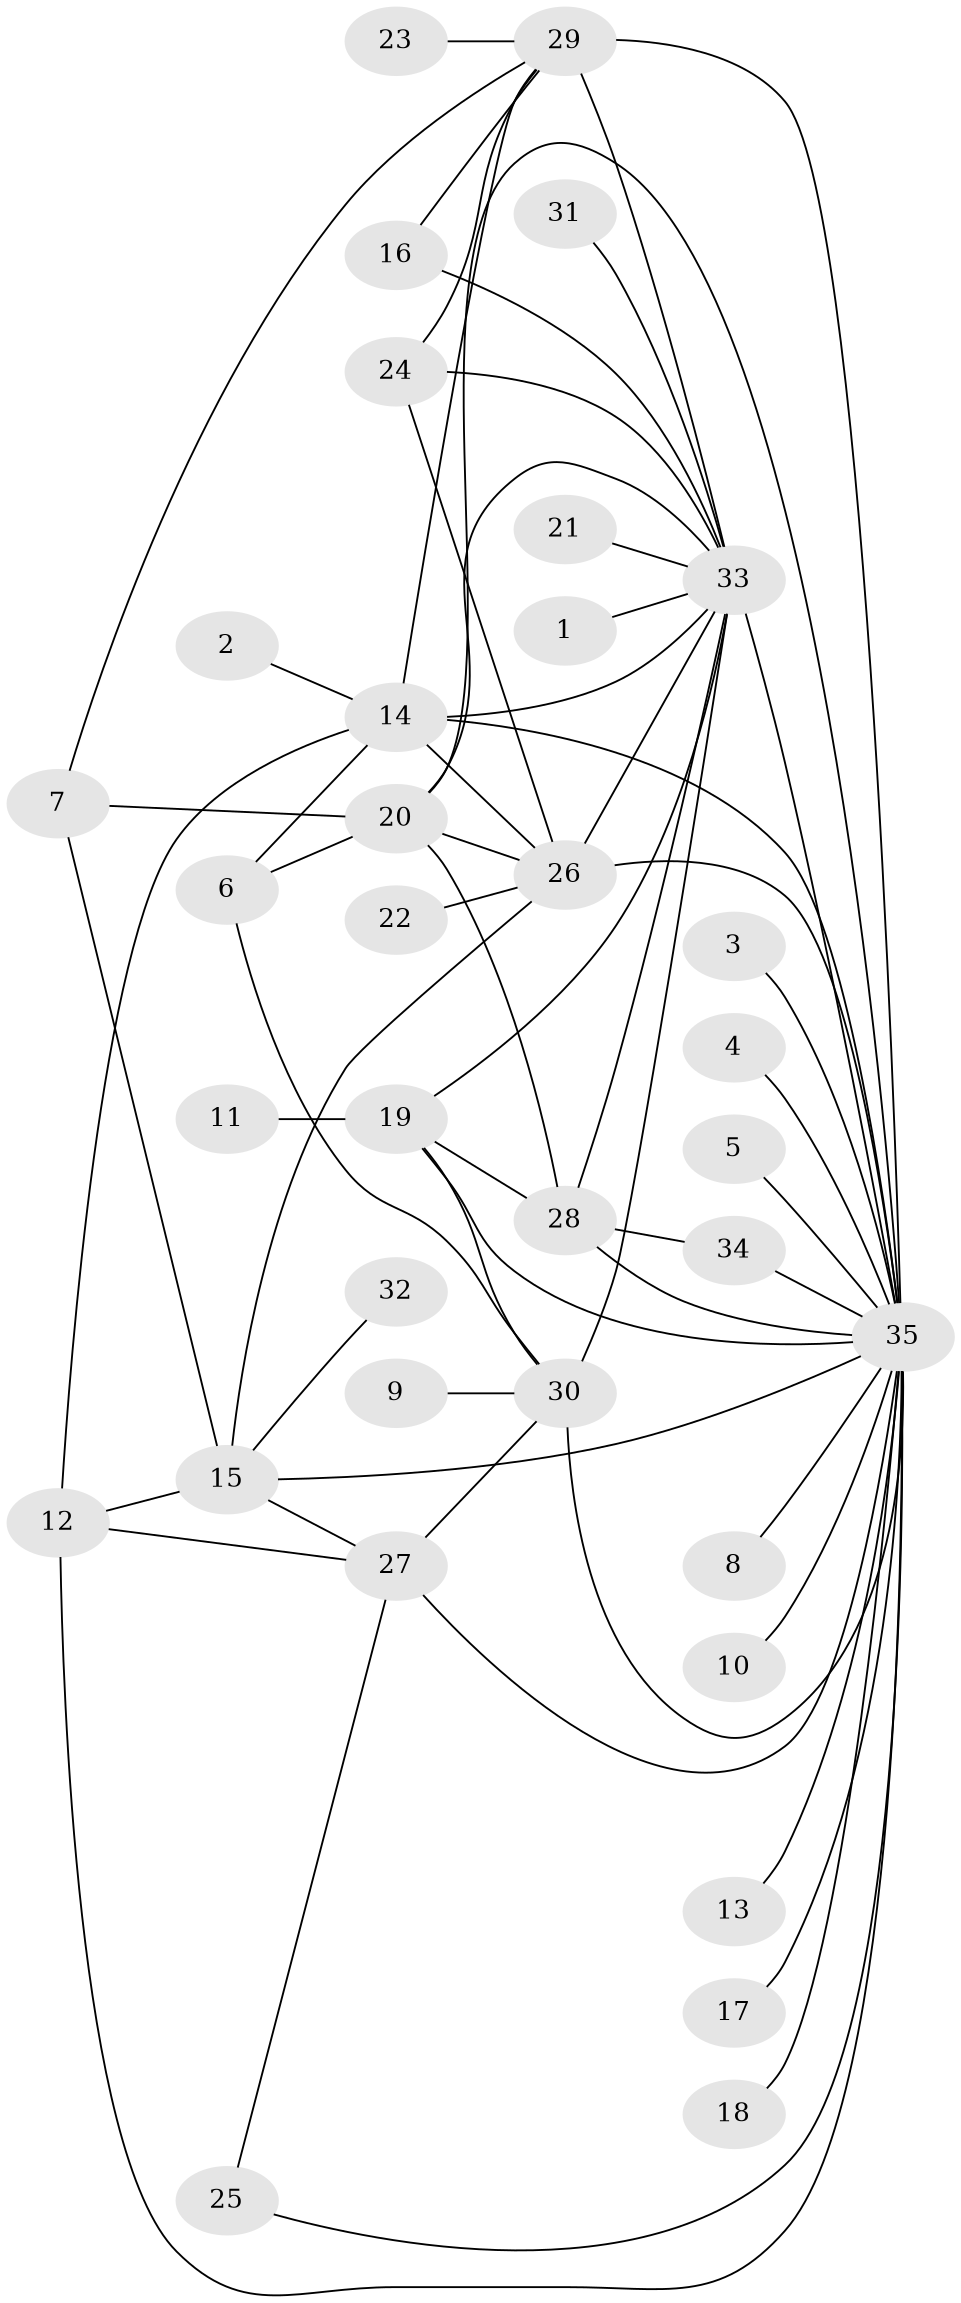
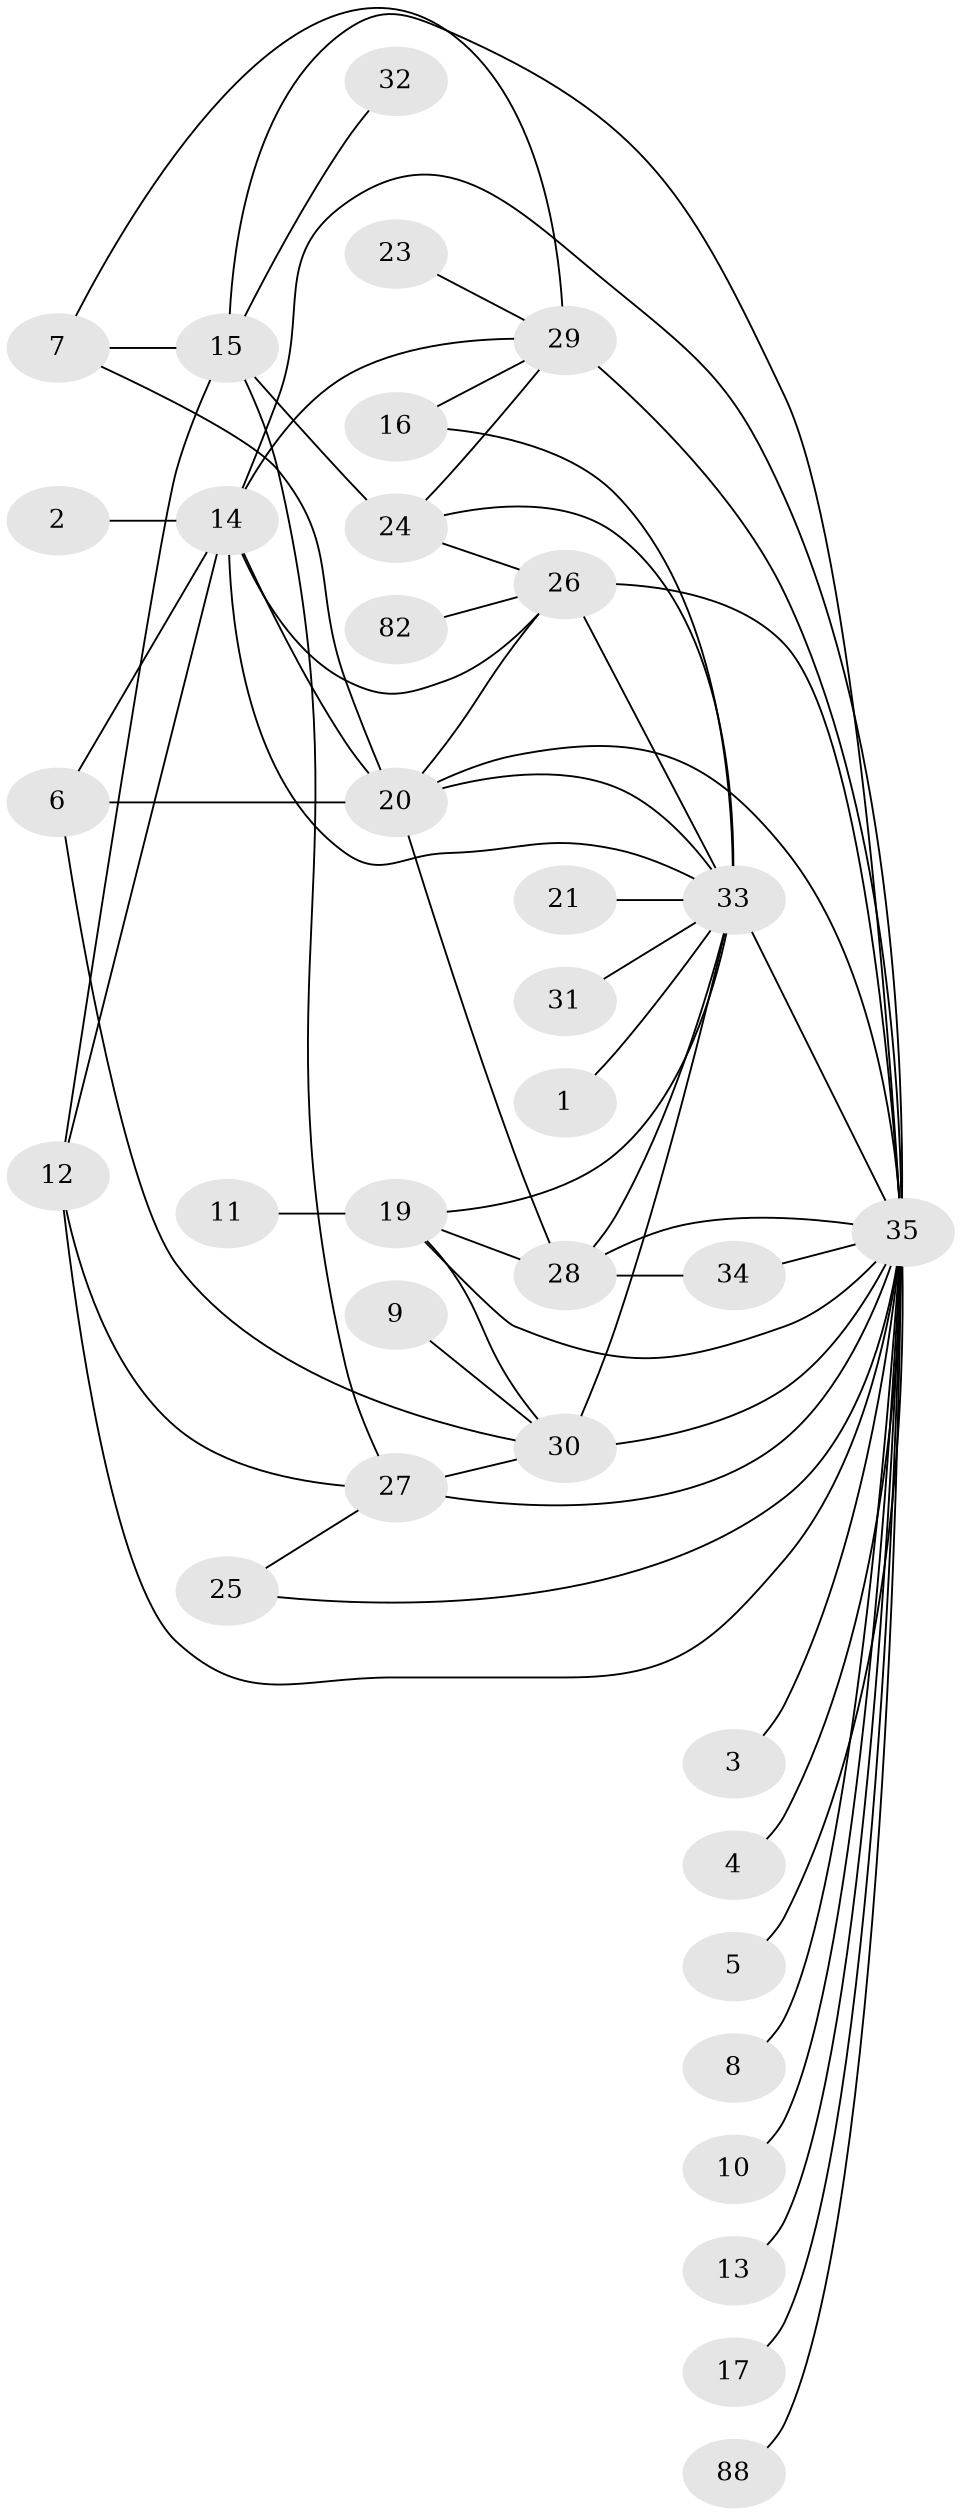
(661, 308) -> none
none -> (295, 656)
(396, 920) -> (396, 630)
(305, 1148) -> (310, 439)
(734, 2114) -> (734, 2474)
